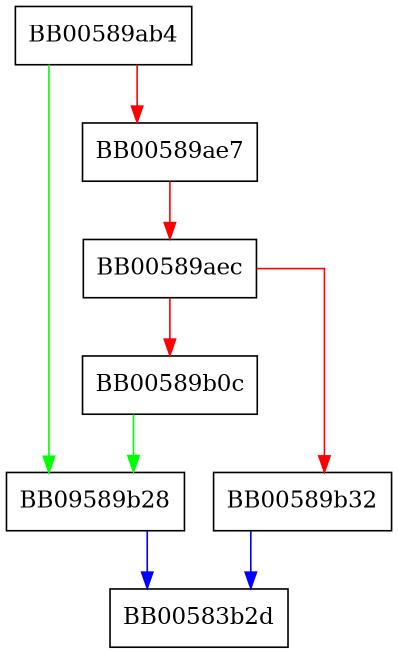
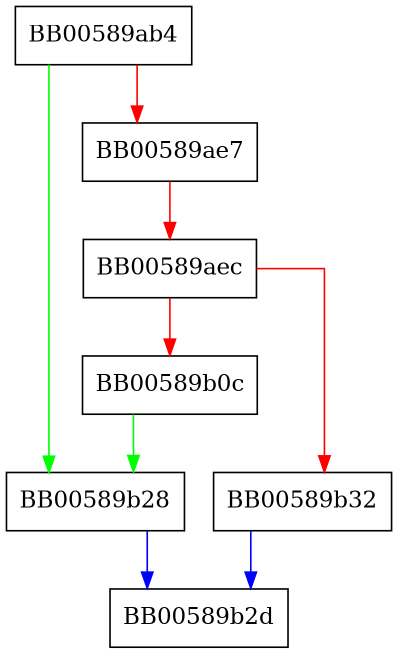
(95, 502) -> (95, 502)
(199, 618) -> (199, 618)
